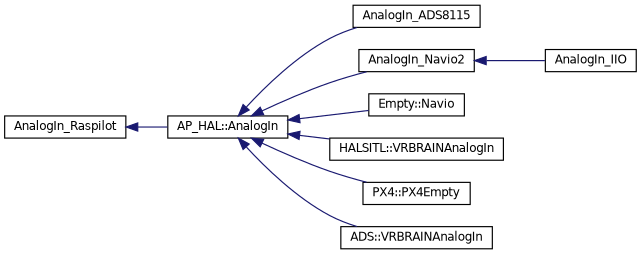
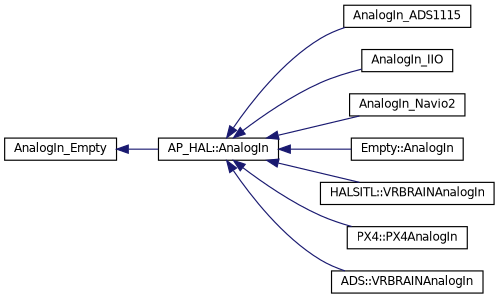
(417, 16) -> (407, 16)
(516, 61) -> (299, 94)
(417, 105) -> (407, 149)
(65, 127) -> (61, 149)
(417, 193) -> (407, 238)
